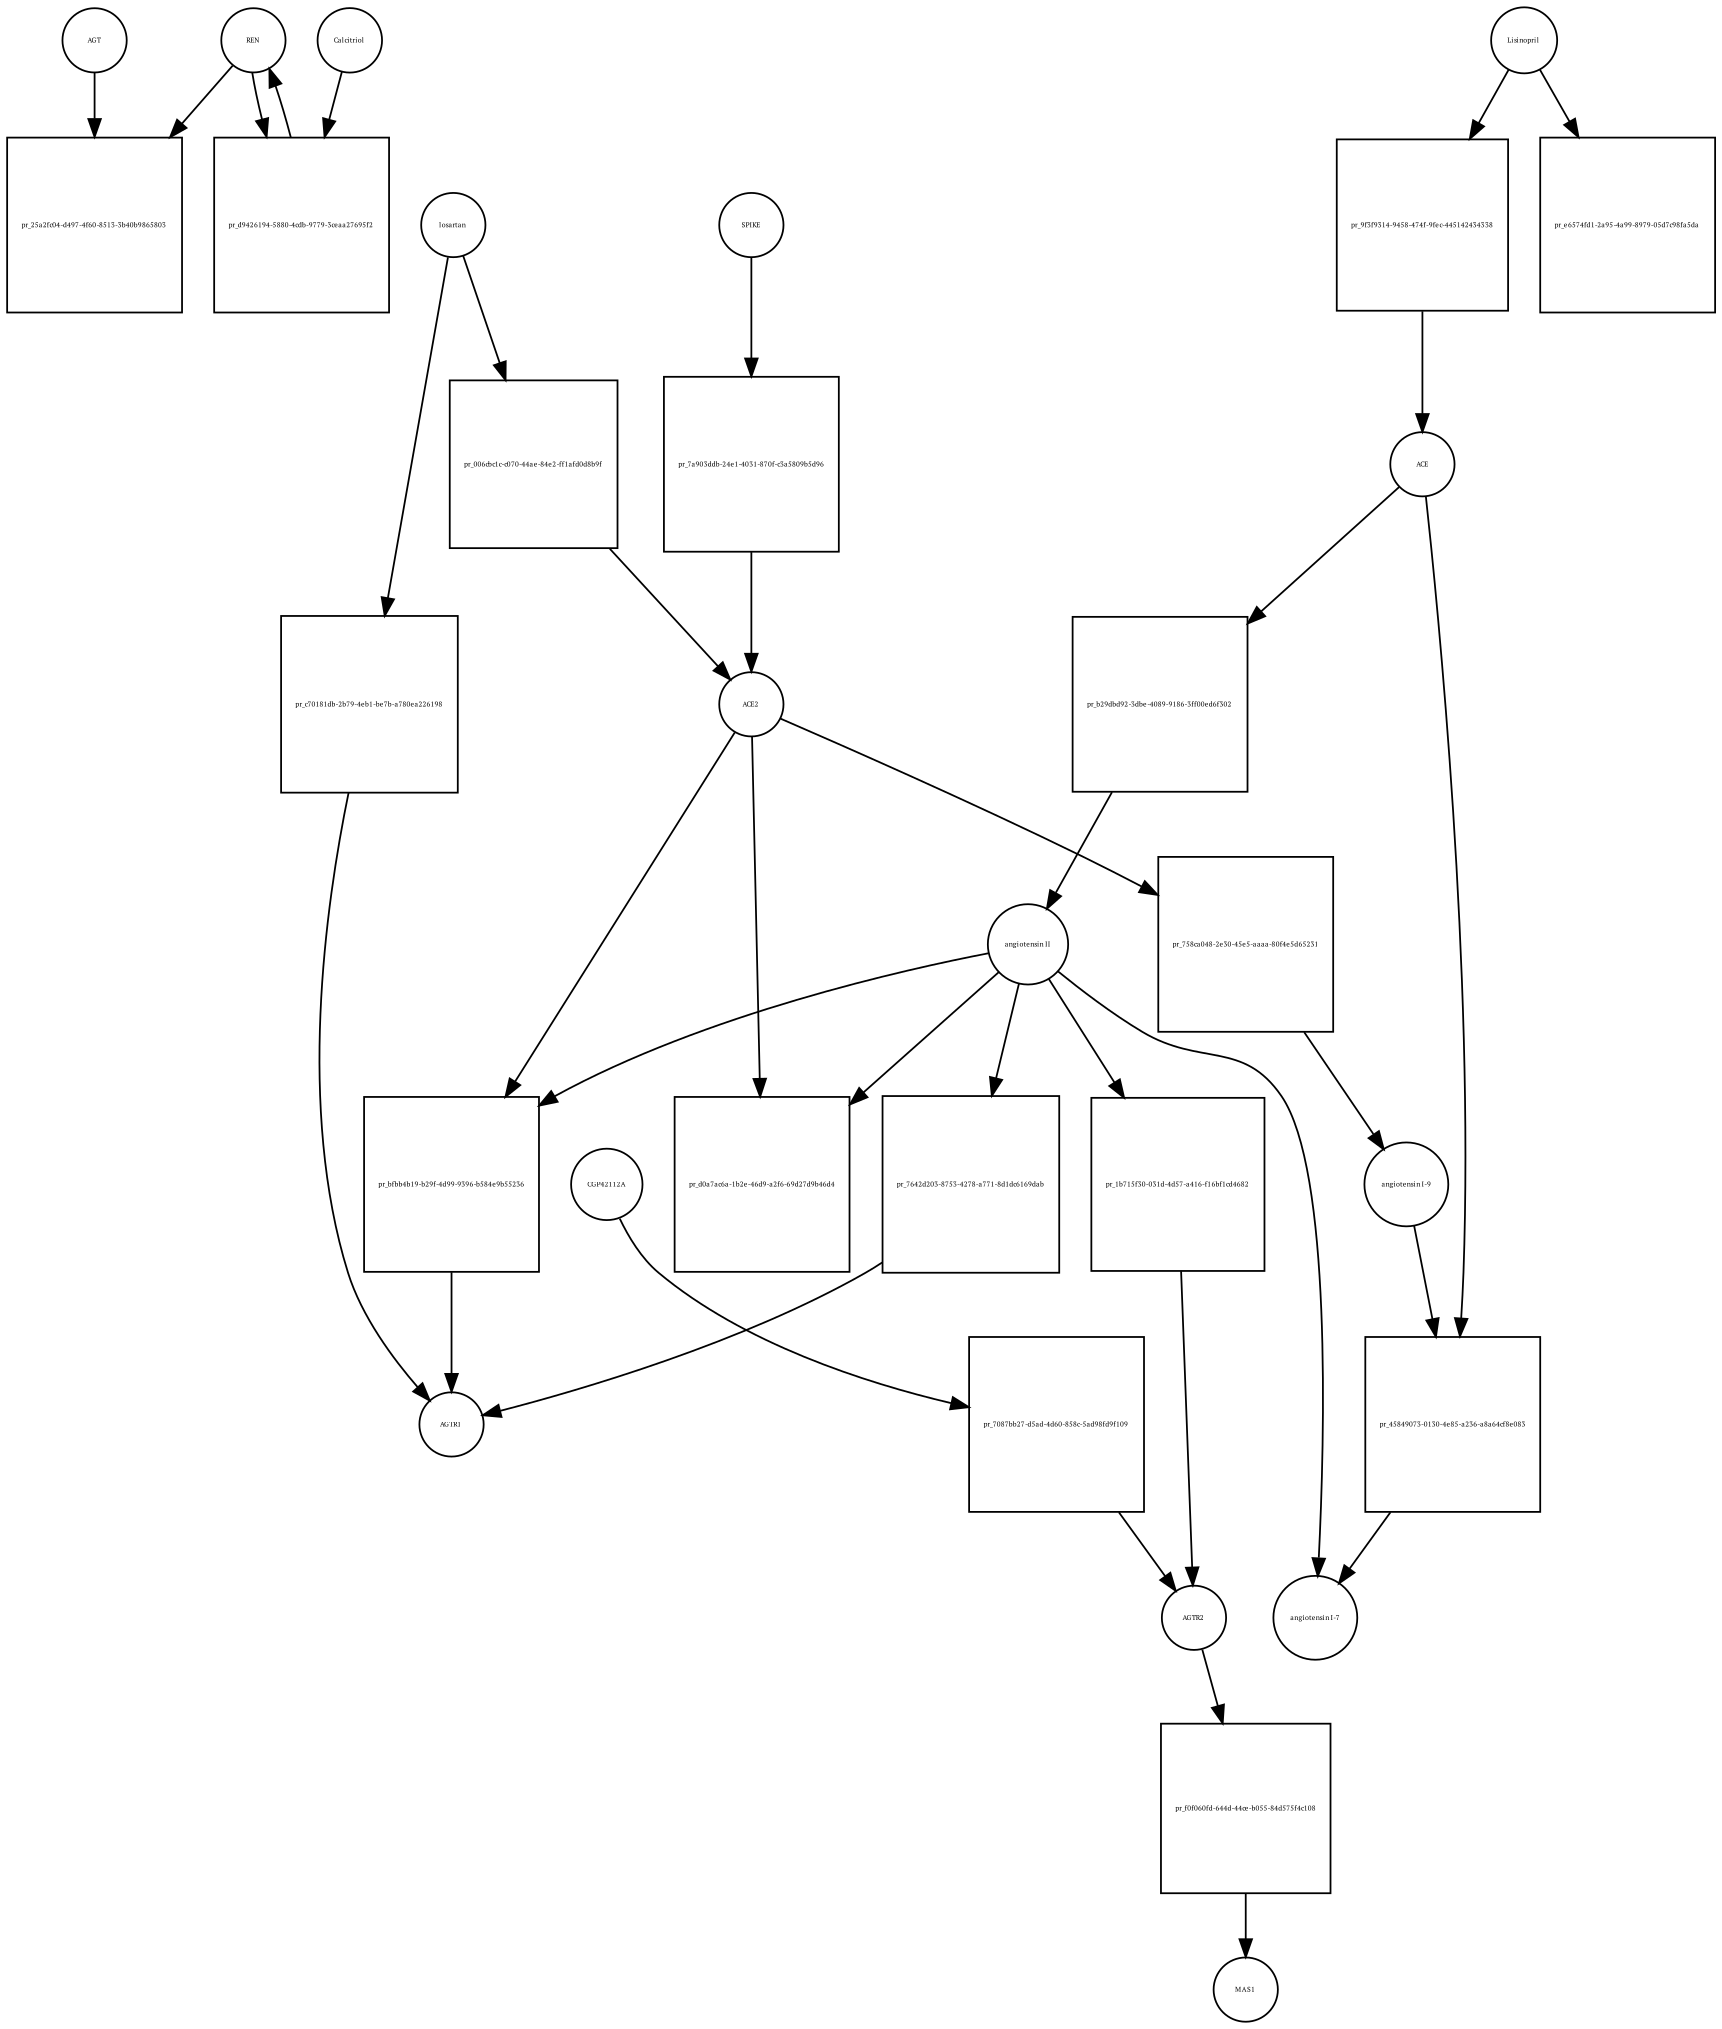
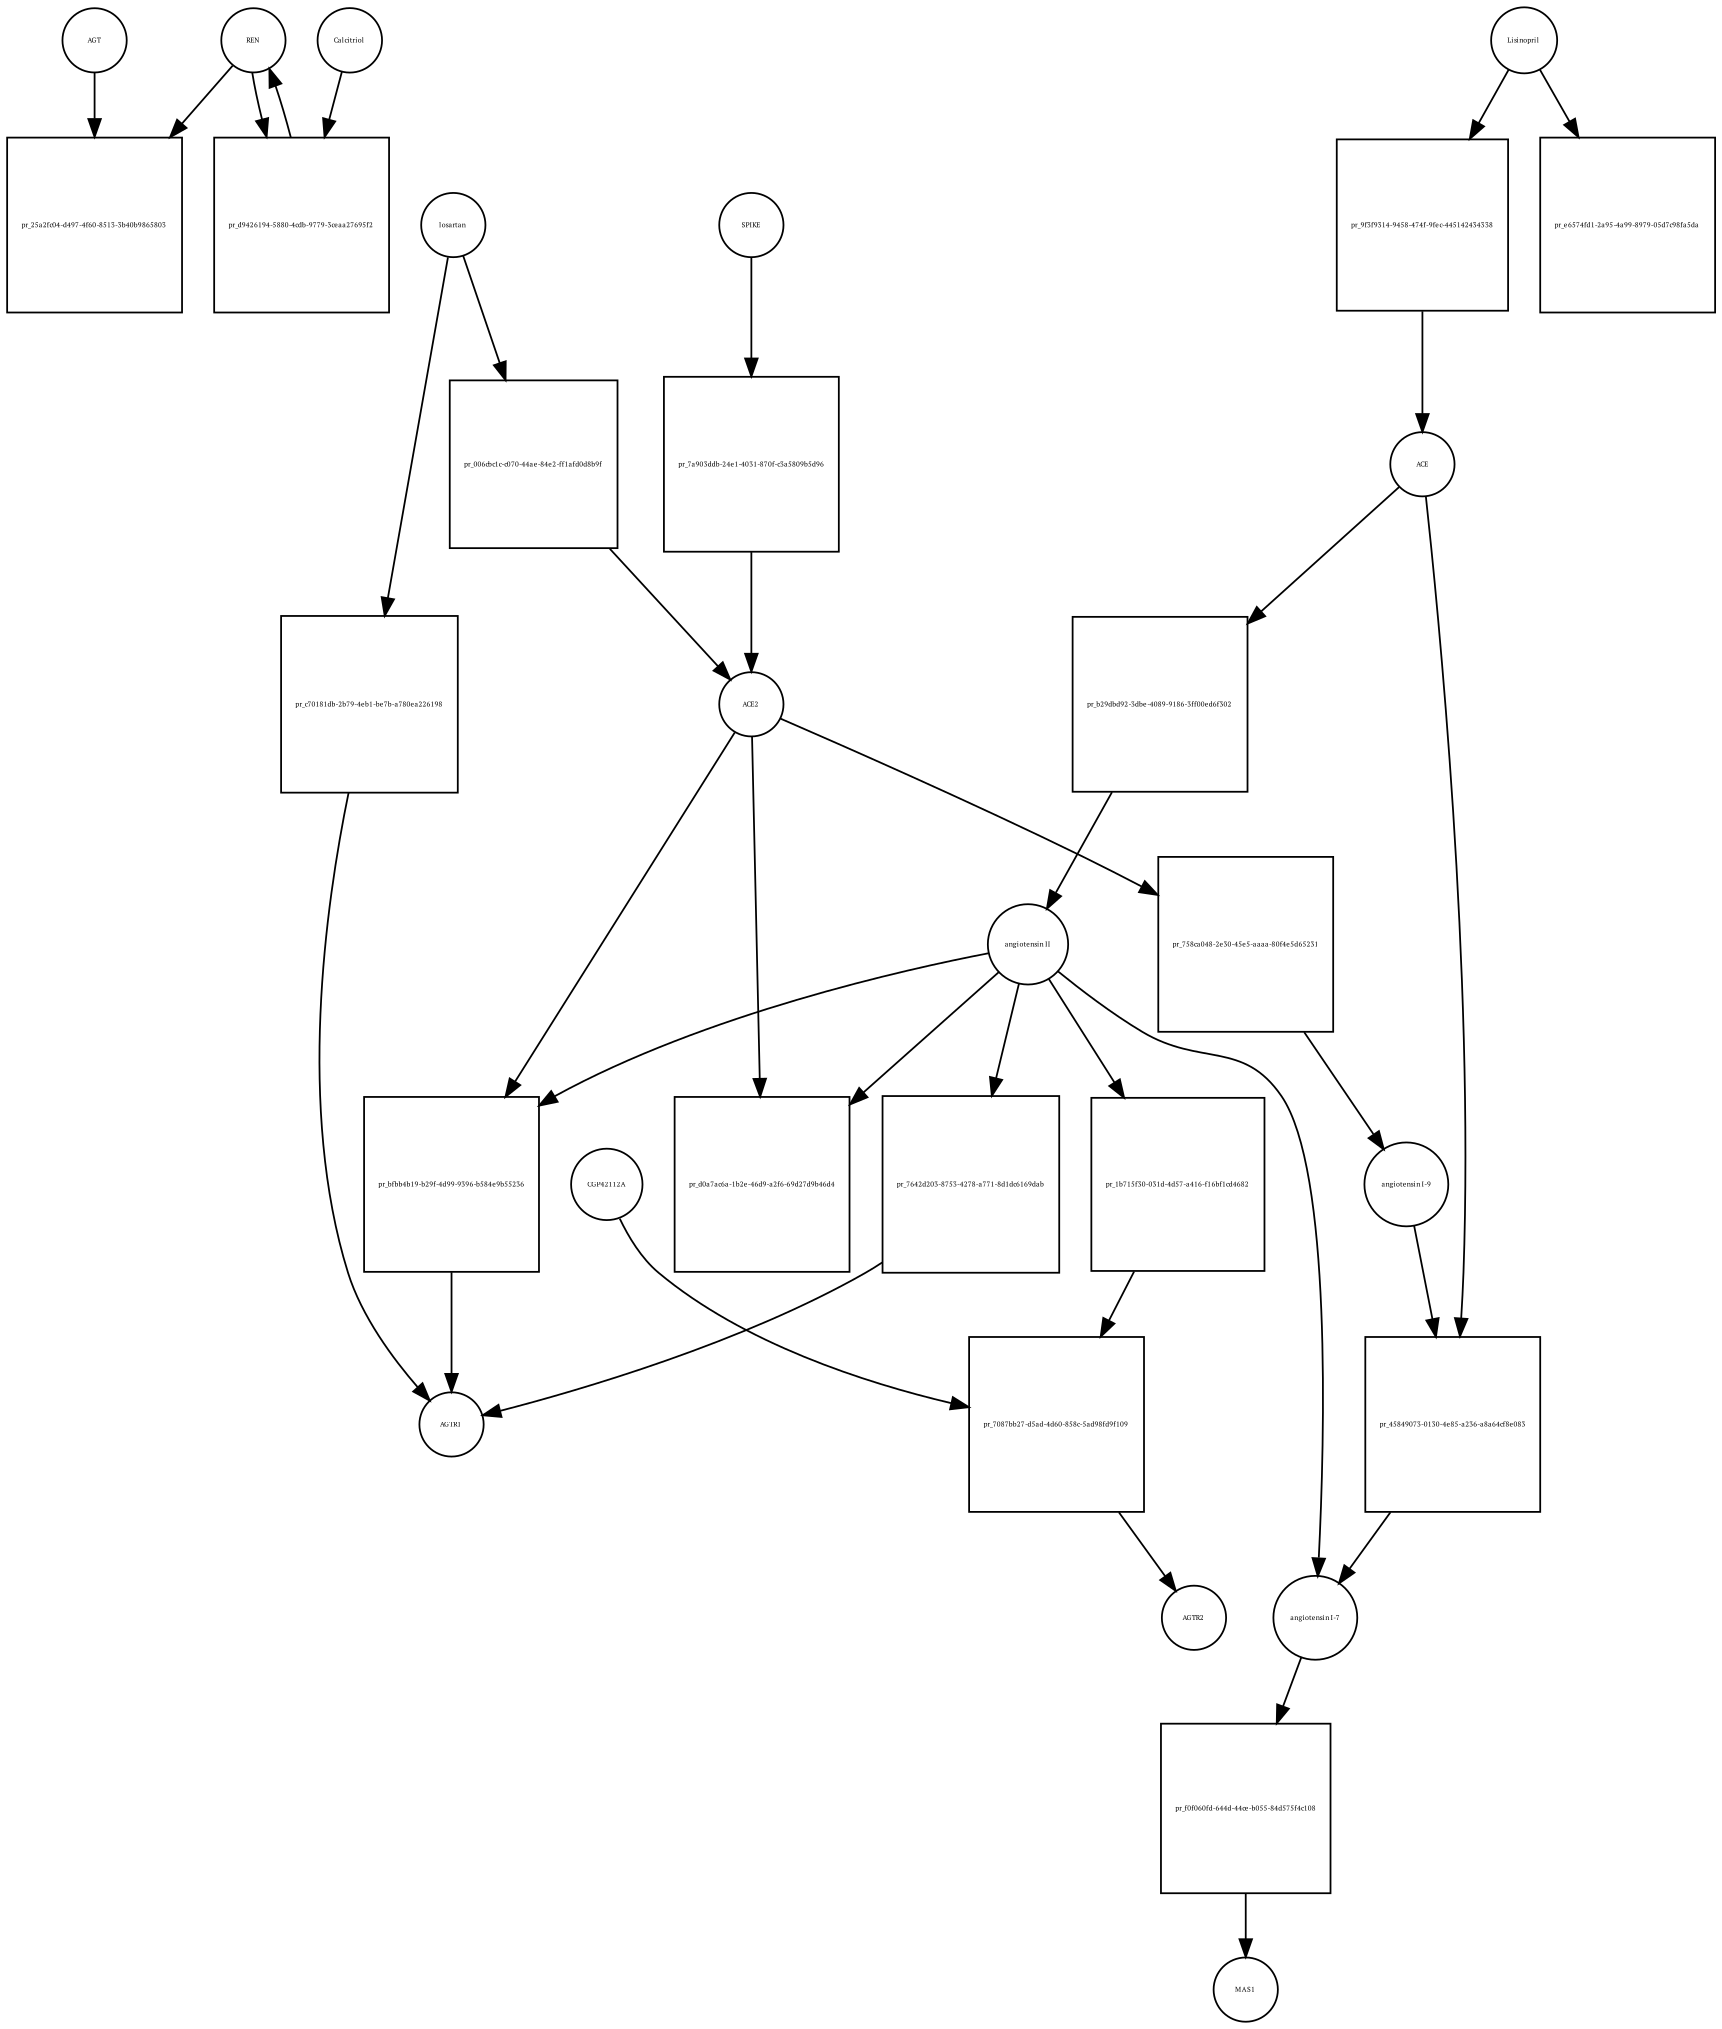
(1187, 1419) -> (1122, 1296)
(1210, 1678) -> (1292, 1682)
